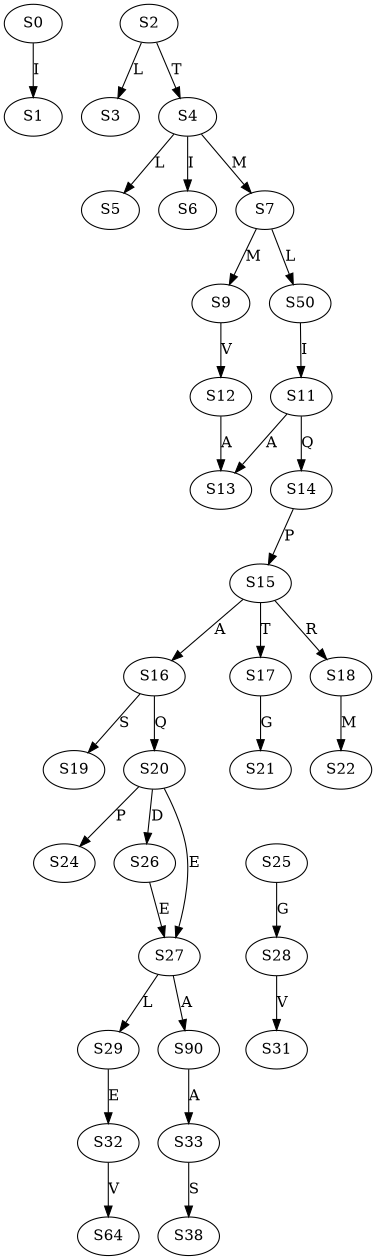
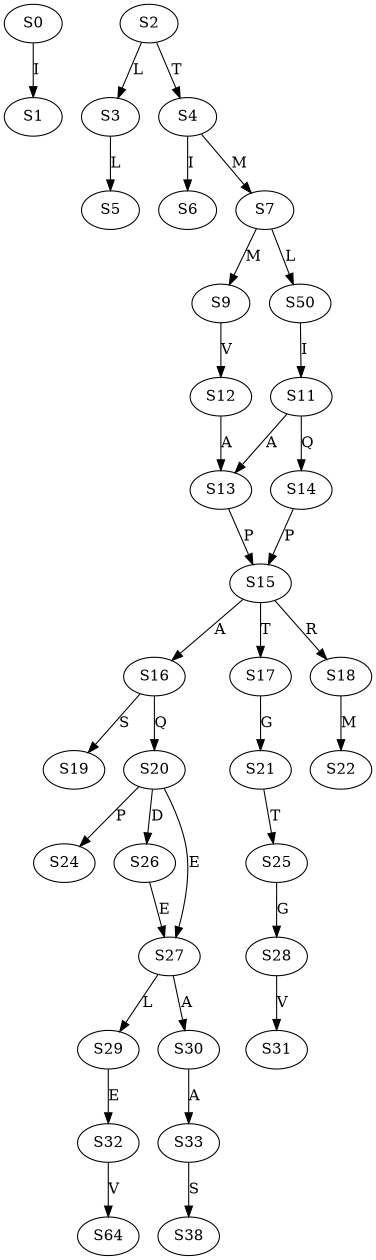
(153, 159) -> (110, 158)
none -> (239, 532)
none -> (268, 811)
(189, 1050) -> (189, 1050)
